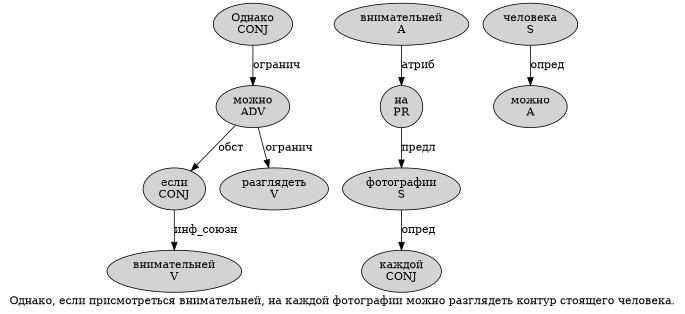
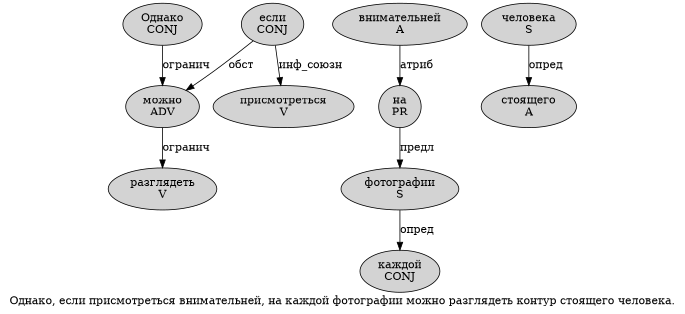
(530, 107) -> (529, 107)
(216, 145) -> (224, 64)
(174, 271) -> (284, 107)
